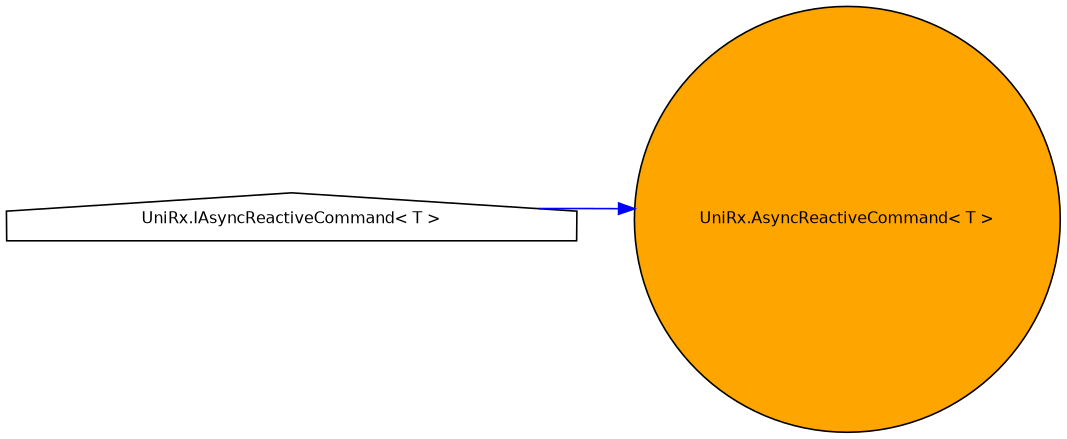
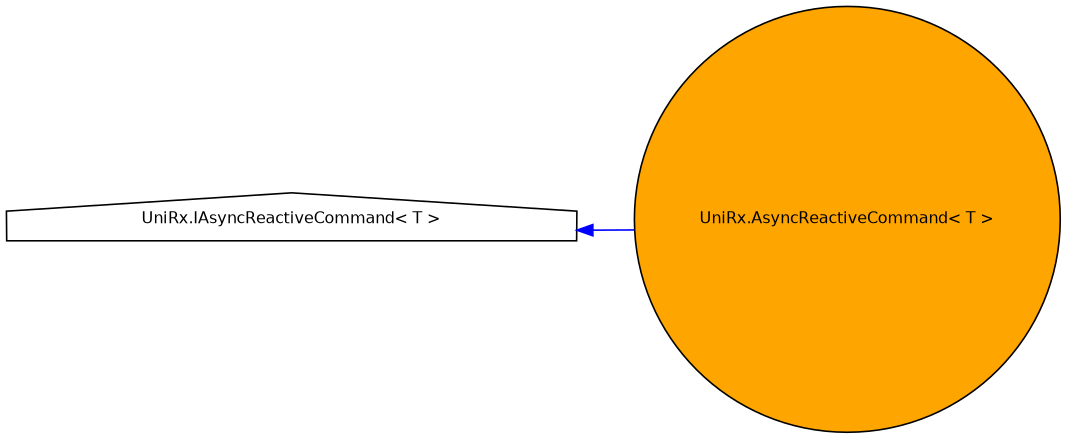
(579, 209) -> (614, 230)
